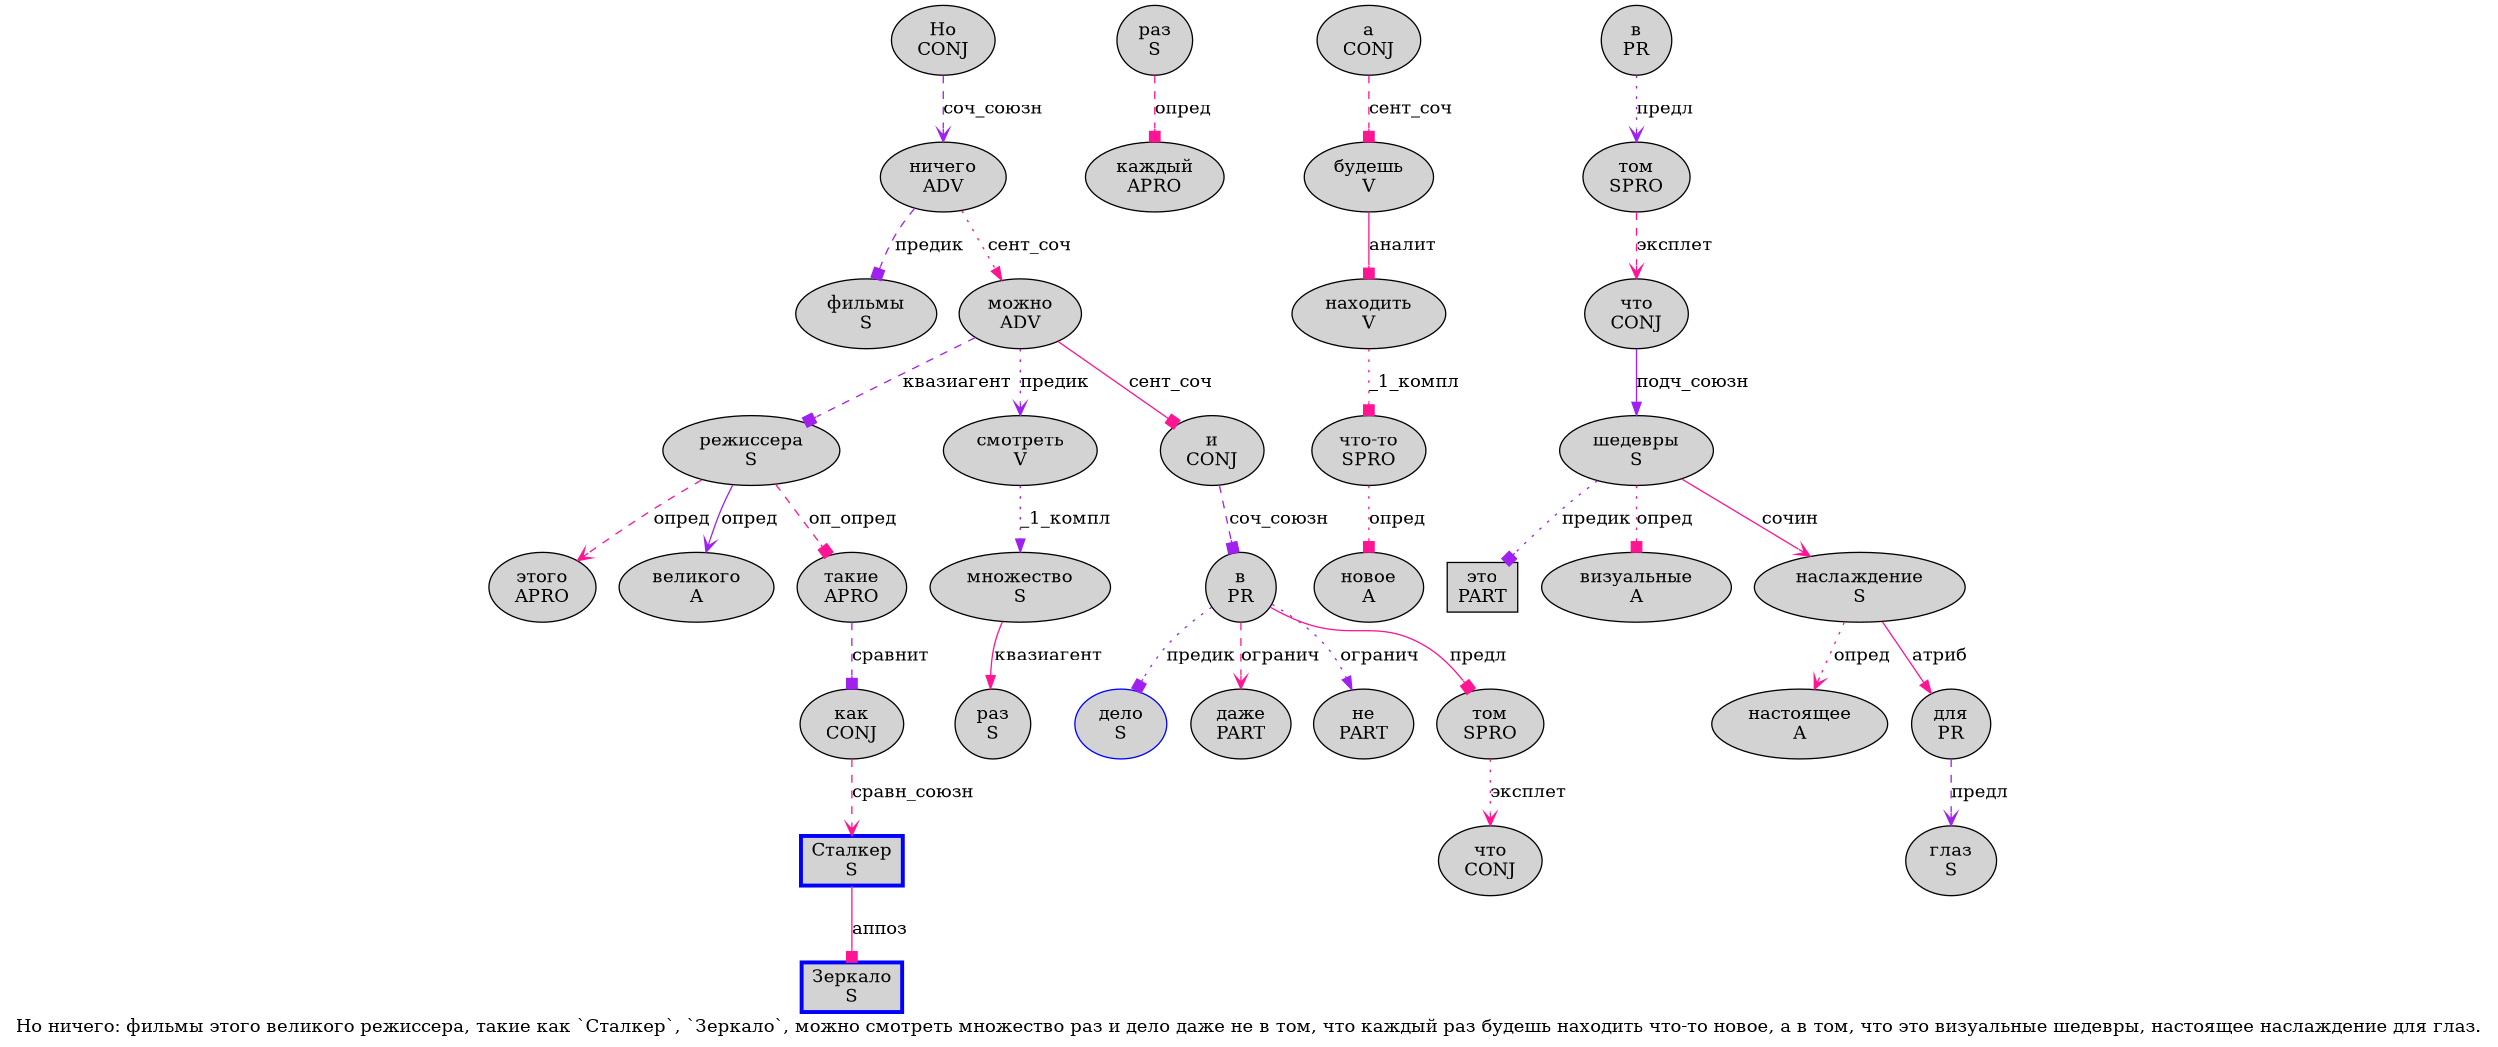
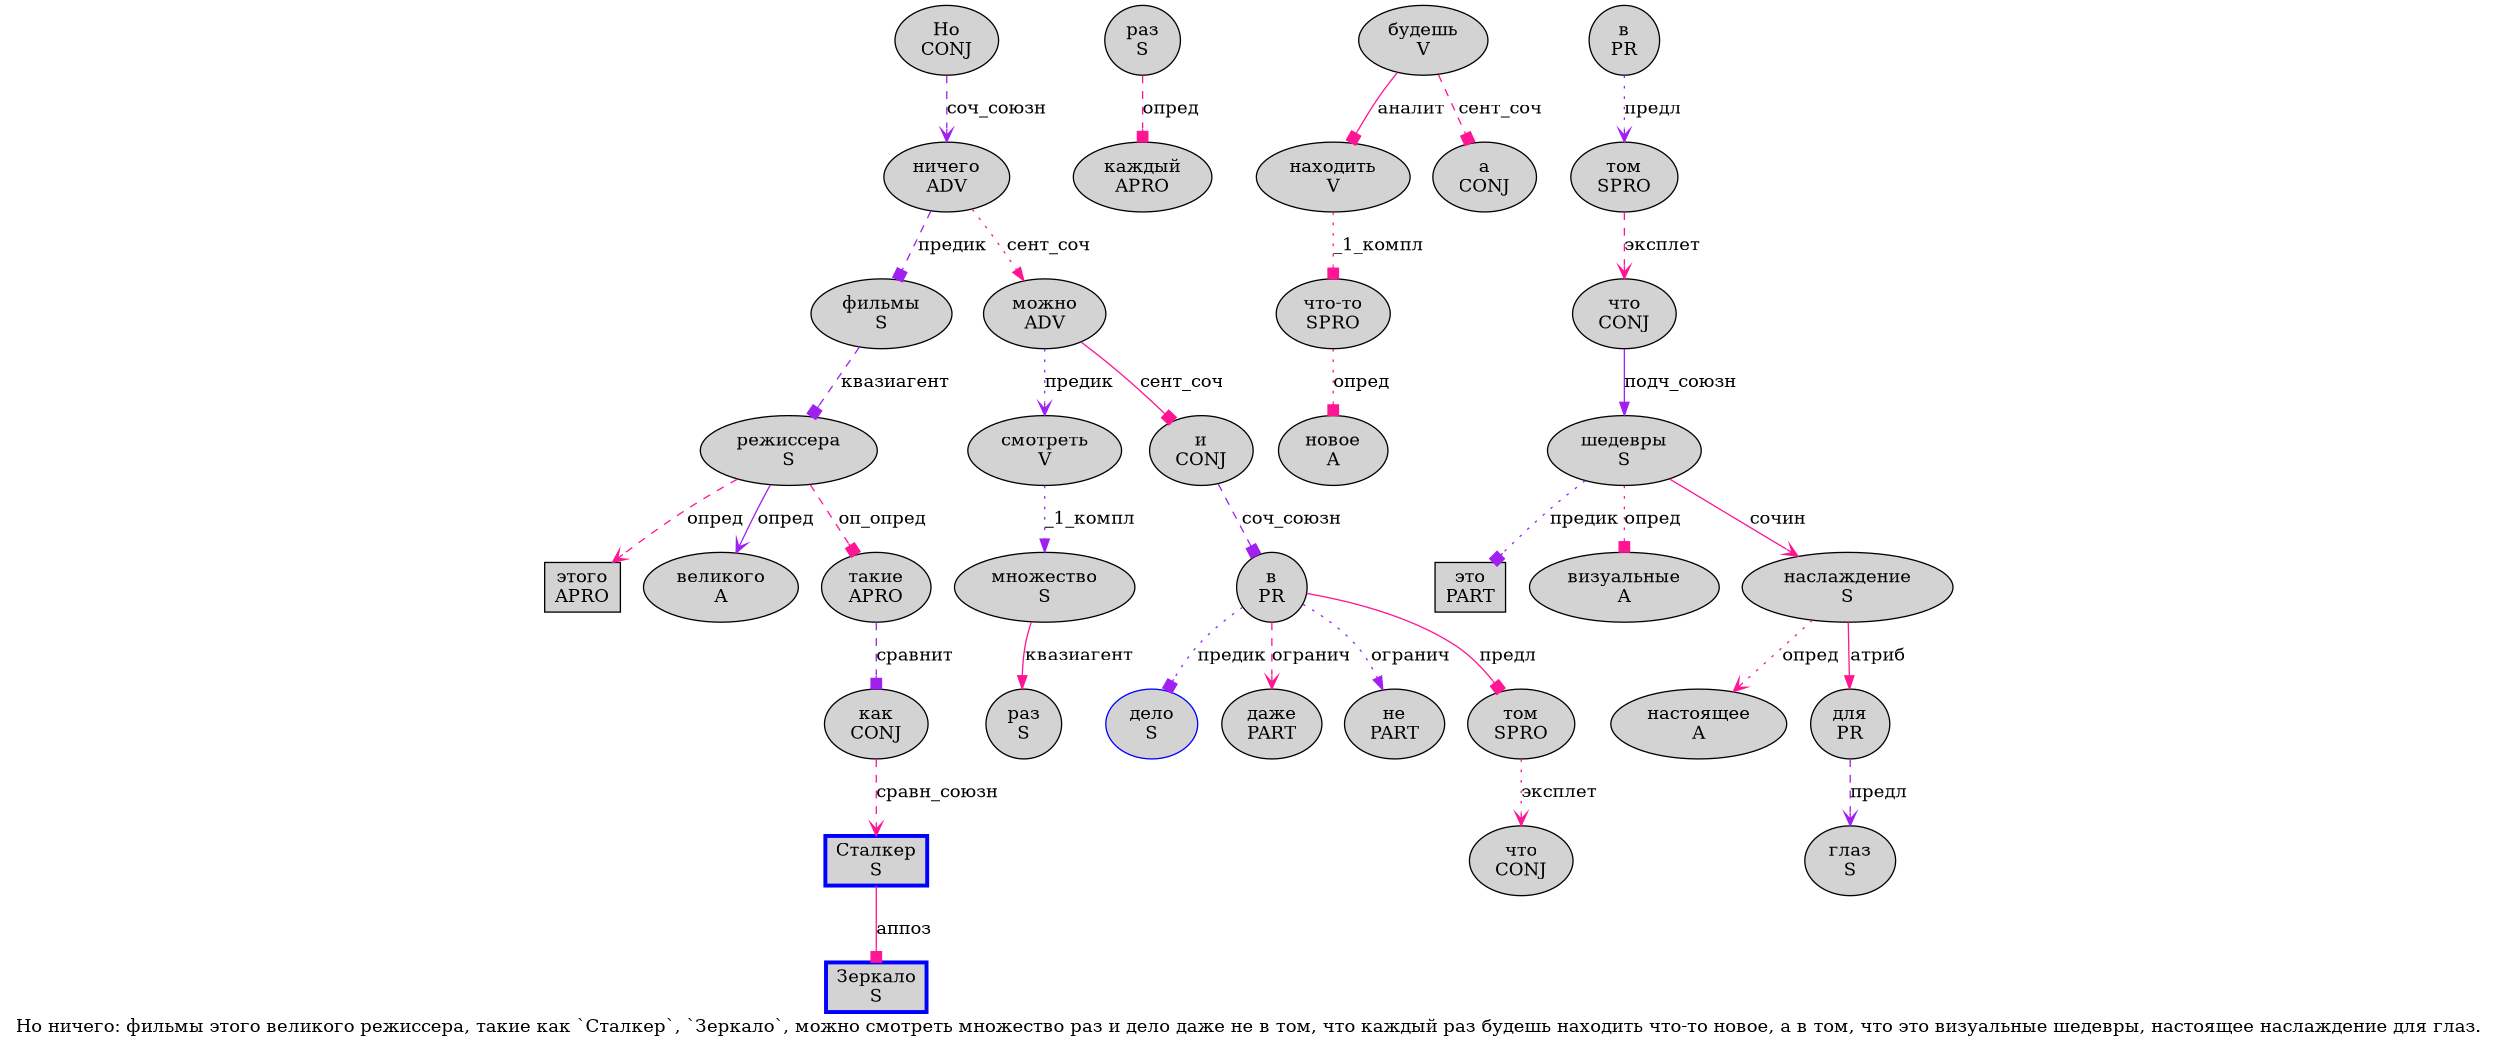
(1369, 102) -> (1451, 103)
(896, 377) -> (839, 376)
(542, 587) -> (583, 587)
